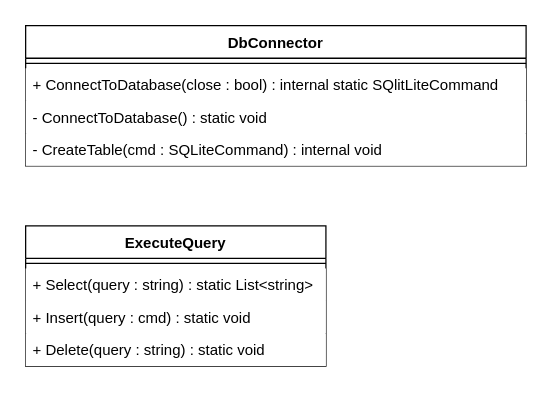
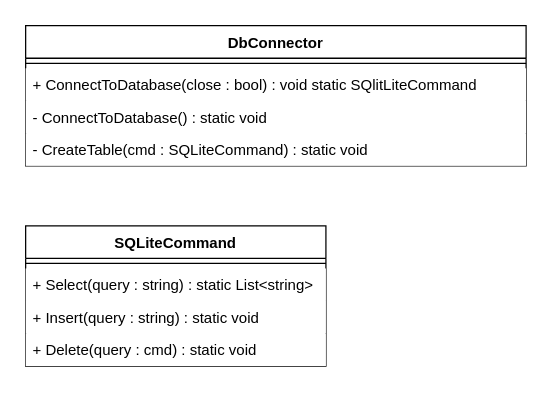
(285, 85) -> (270, 85)
(217, 150) -> (211, 150)
(175, 243) -> (175, 243)
(160, 318) -> (171, 318)
(169, 350) -> (158, 350)
